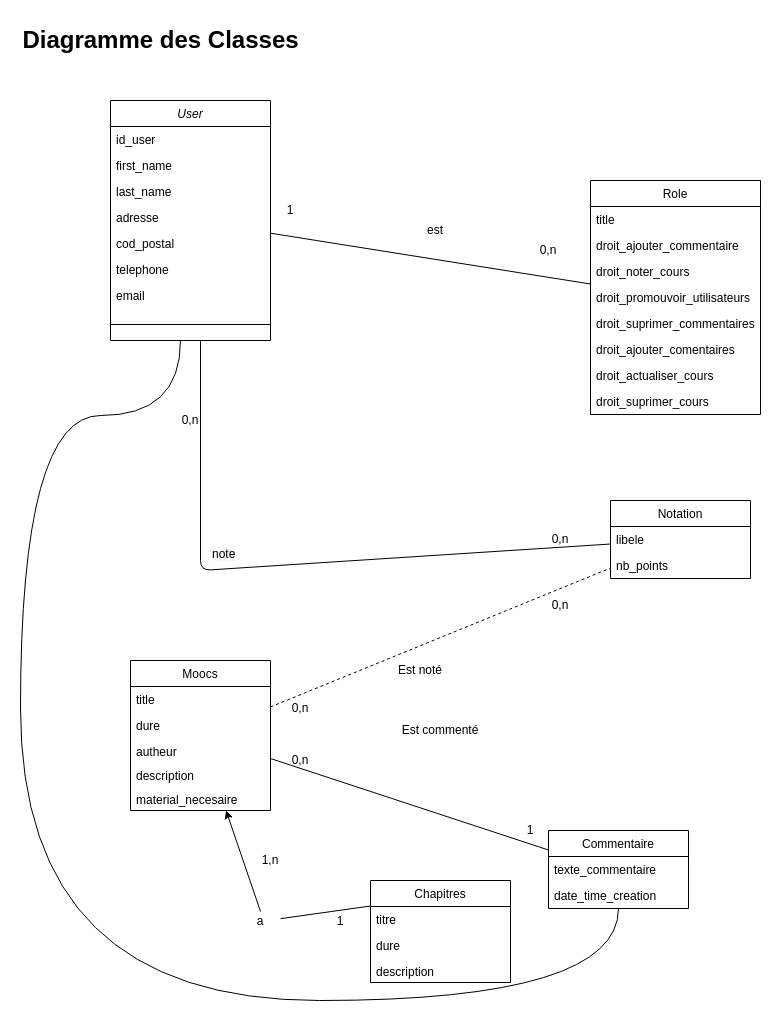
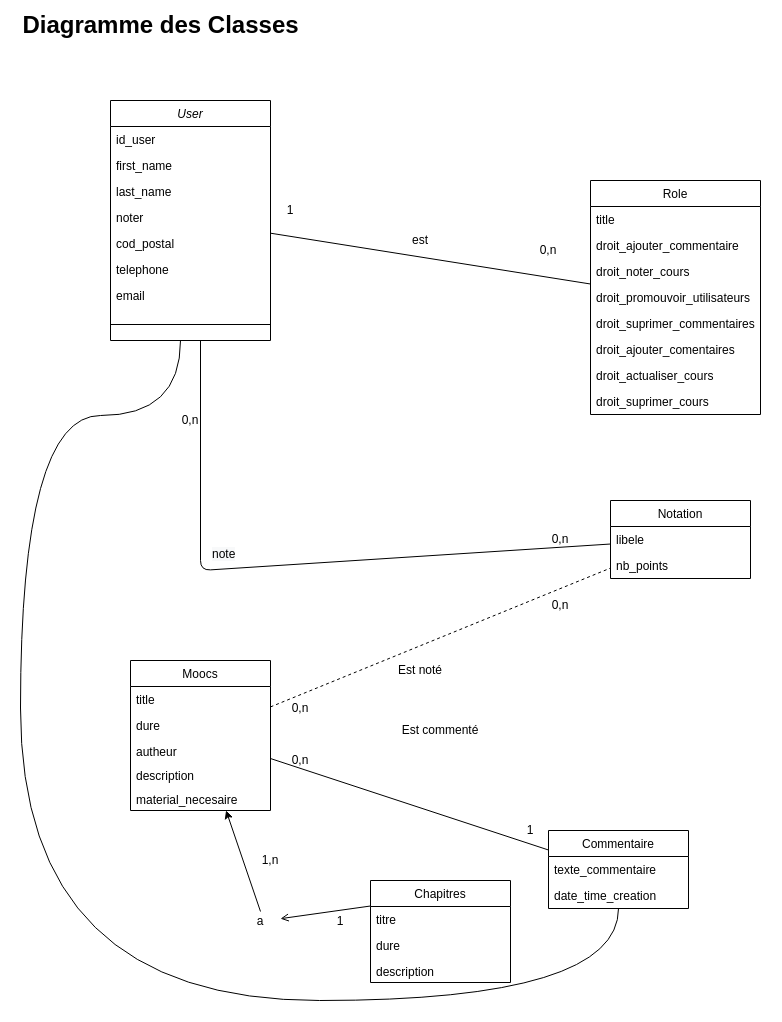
(161, 41) -> (161, 26)
(140, 218) -> (133, 218)
(436, 231) -> (421, 241)
(285, 918) -> (286, 918)
